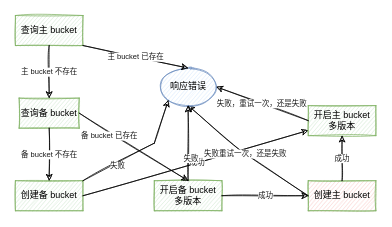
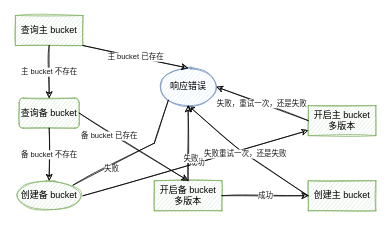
(166, 106) -> (167, 105)
(49, 113) -> (49, 113)
(342, 159) -> none
(49, 195) -> (49, 195)
(342, 195) -> (342, 195)
